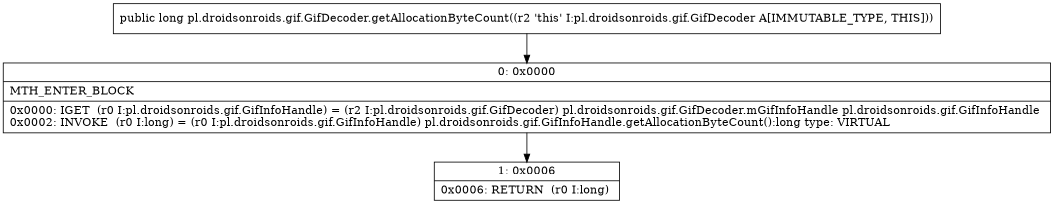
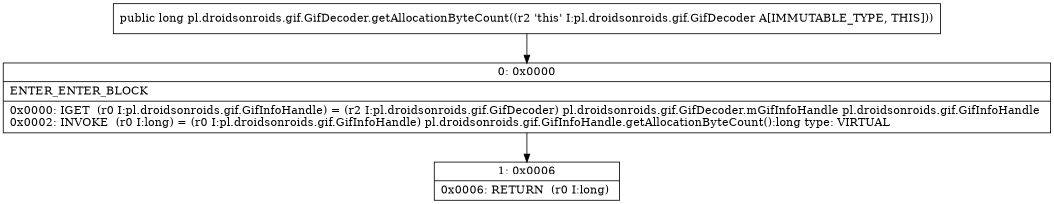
(72, 91) -> (79, 91)
